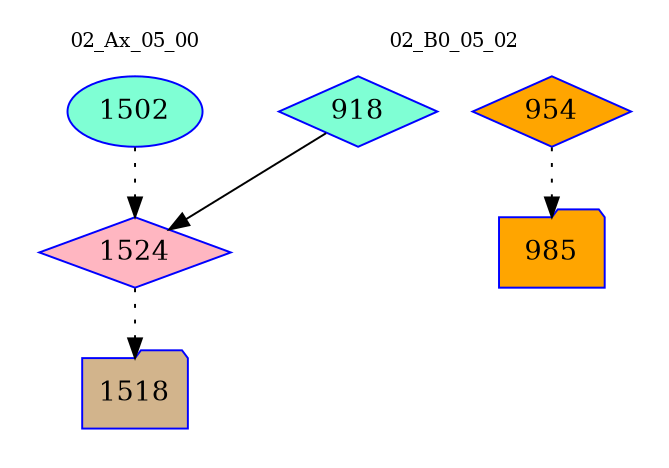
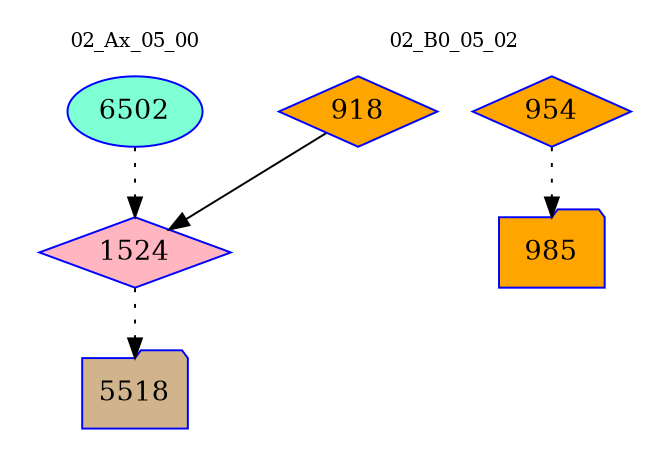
(135, 112) -> (135, 112)
(358, 112) -> (358, 112)
(135, 393) -> (135, 393)
